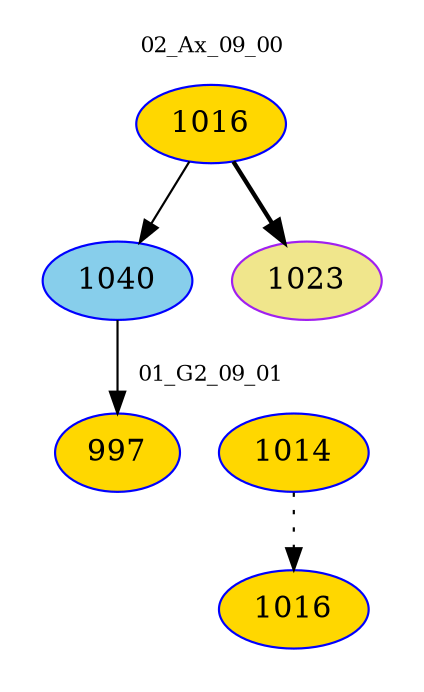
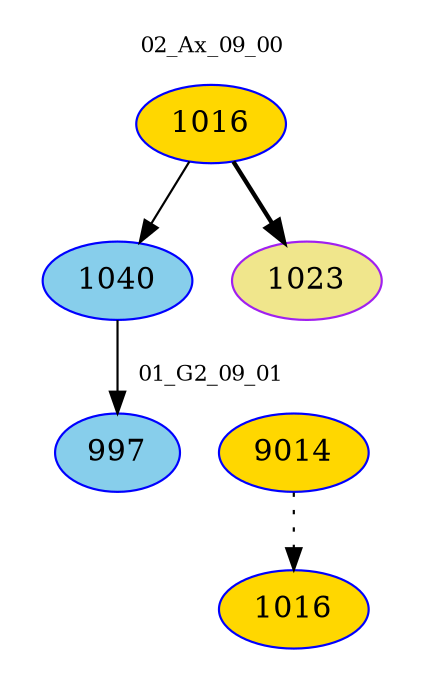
(118, 453) -> (118, 453)
(294, 453) -> (294, 453)
